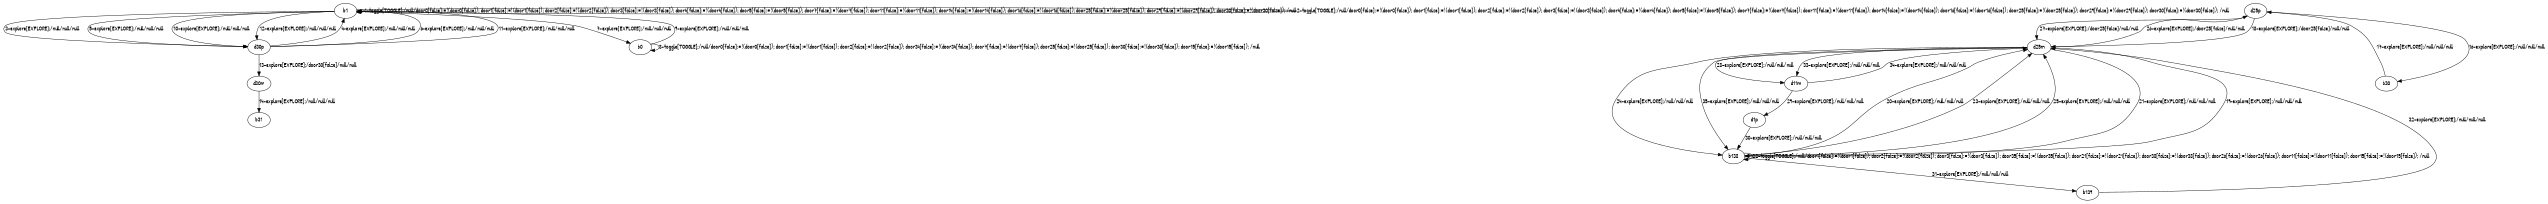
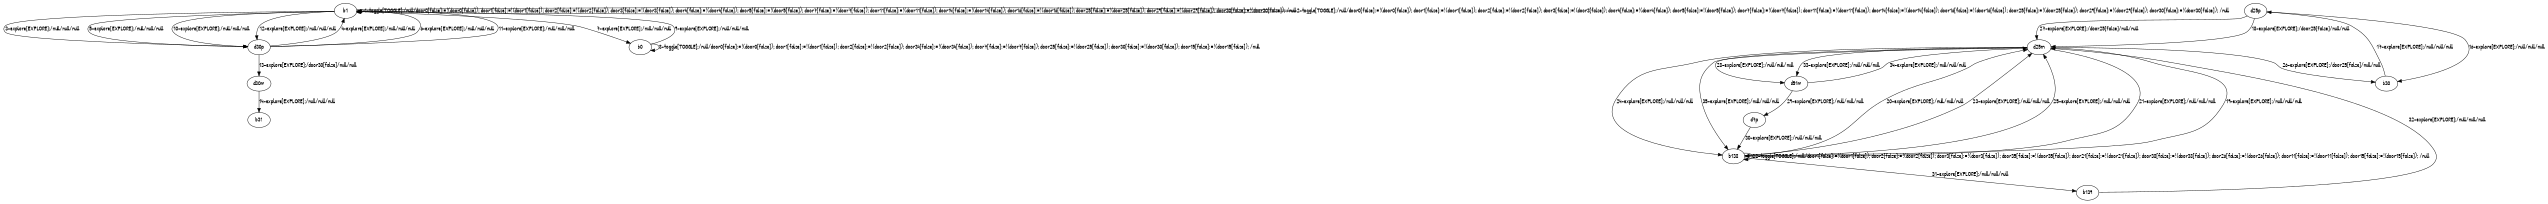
(2146, 26) -> (2213, 53)
(1796, 84) -> (1796, 84)
(1754, 120) -> (1754, 120)
